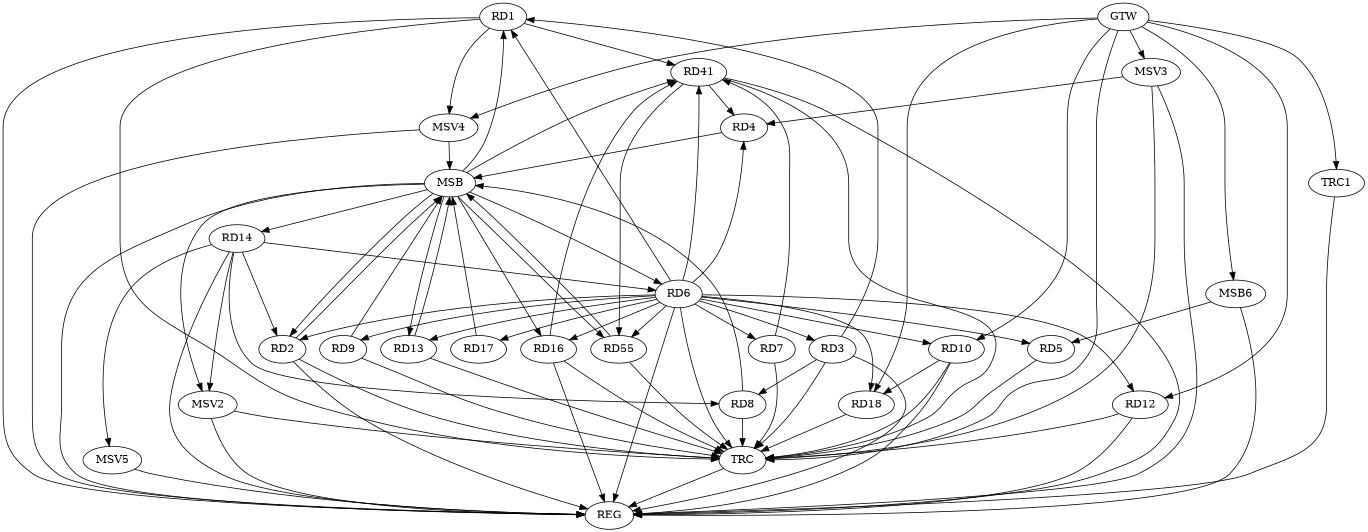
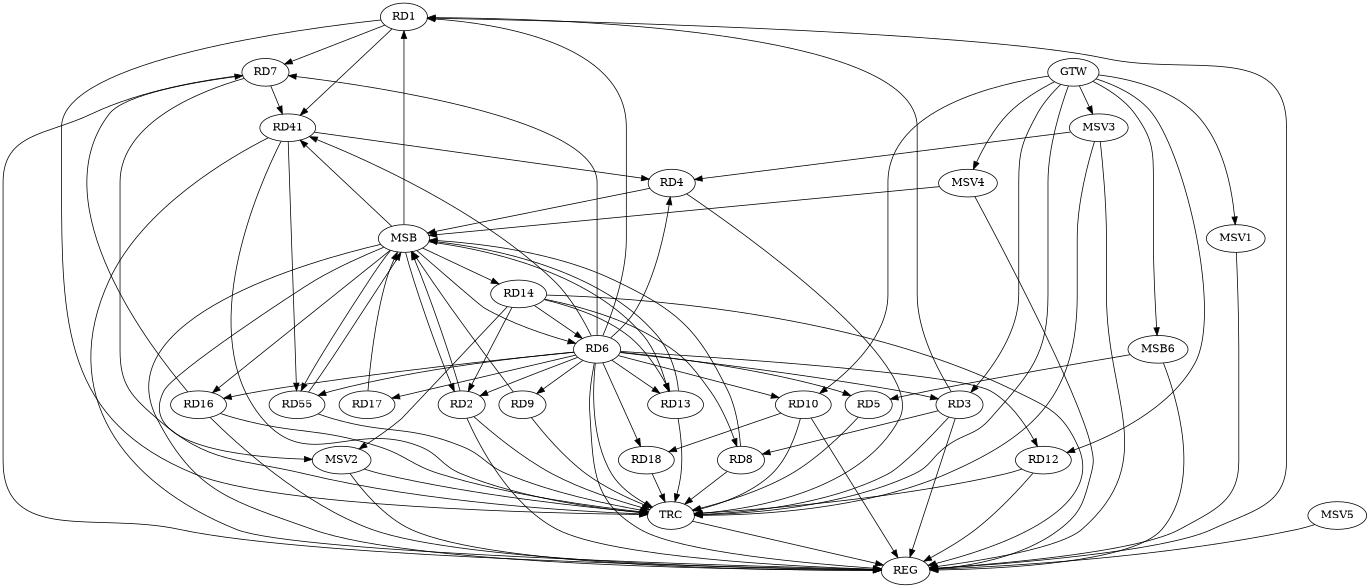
(461, 63) -> (338, 43)
(907, 139) -> (1019, 235)
(1337, 183) -> (1236, 239)
(585, 196) -> (88, 198)
(115, 315) -> (612, 325)
none -> (884, 363)
none -> (143, 524)
